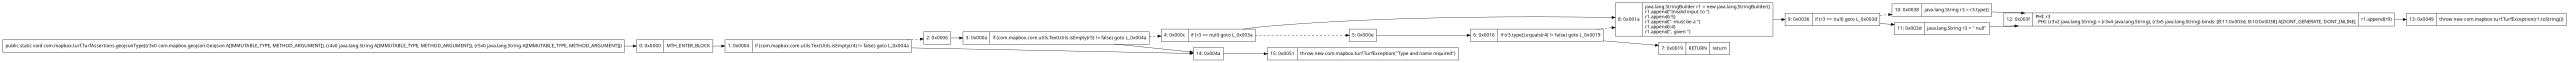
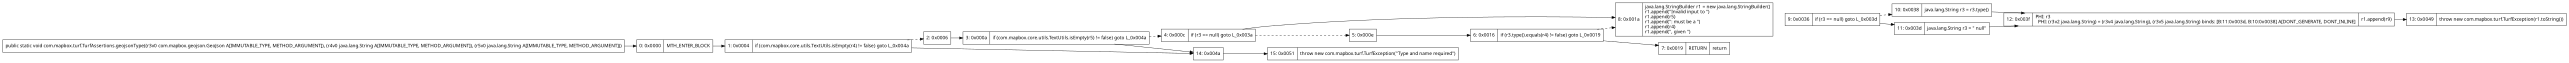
(1777, 19) -> none
